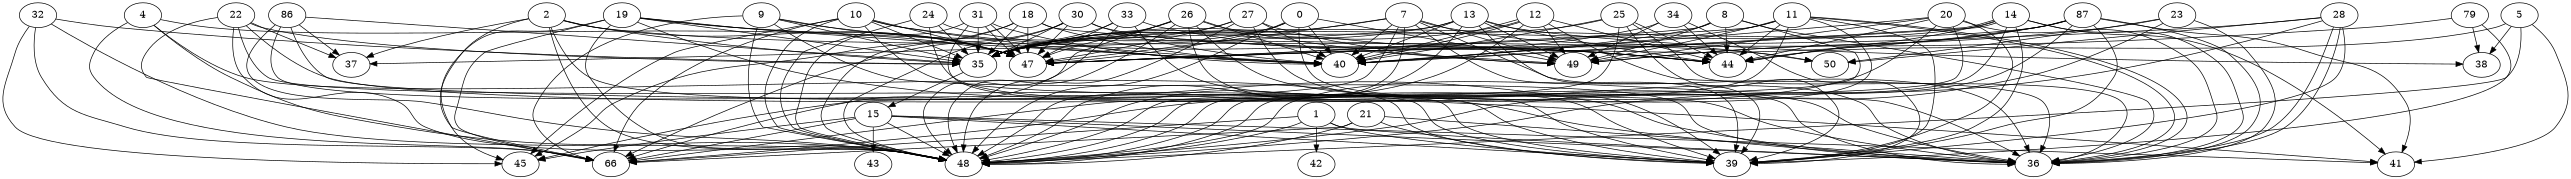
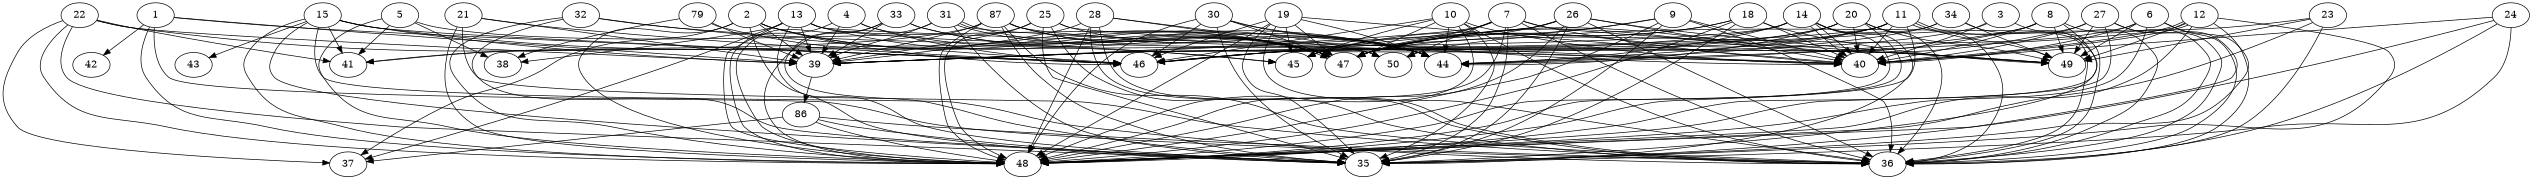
(1300, 15) -> (2150, 15)
none -> (2001, 15)
(932, 87) -> (797, 135)
(971, 97) -> (810, 84)
(611, 164) -> (1139, 65)
